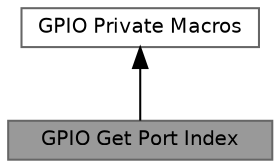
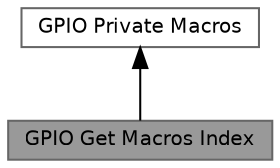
(140, 140) -> (140, 140)
